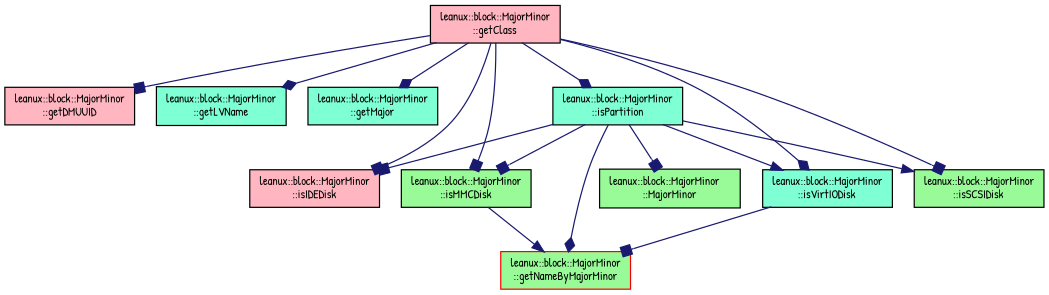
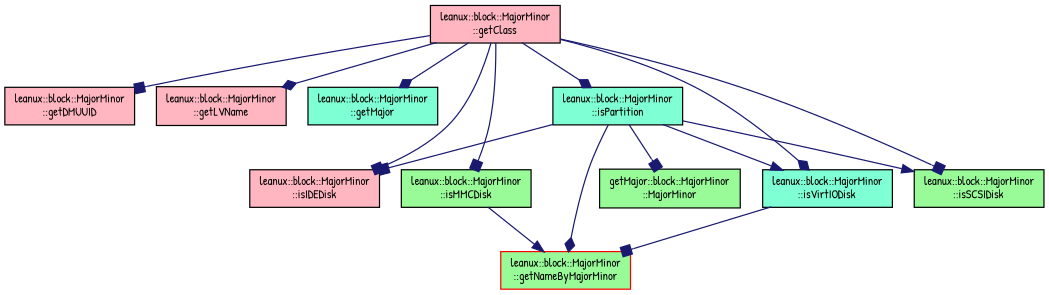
(221, 106) -> (221, 106)
(547, 144) -> none
(670, 189) -> (670, 189)
